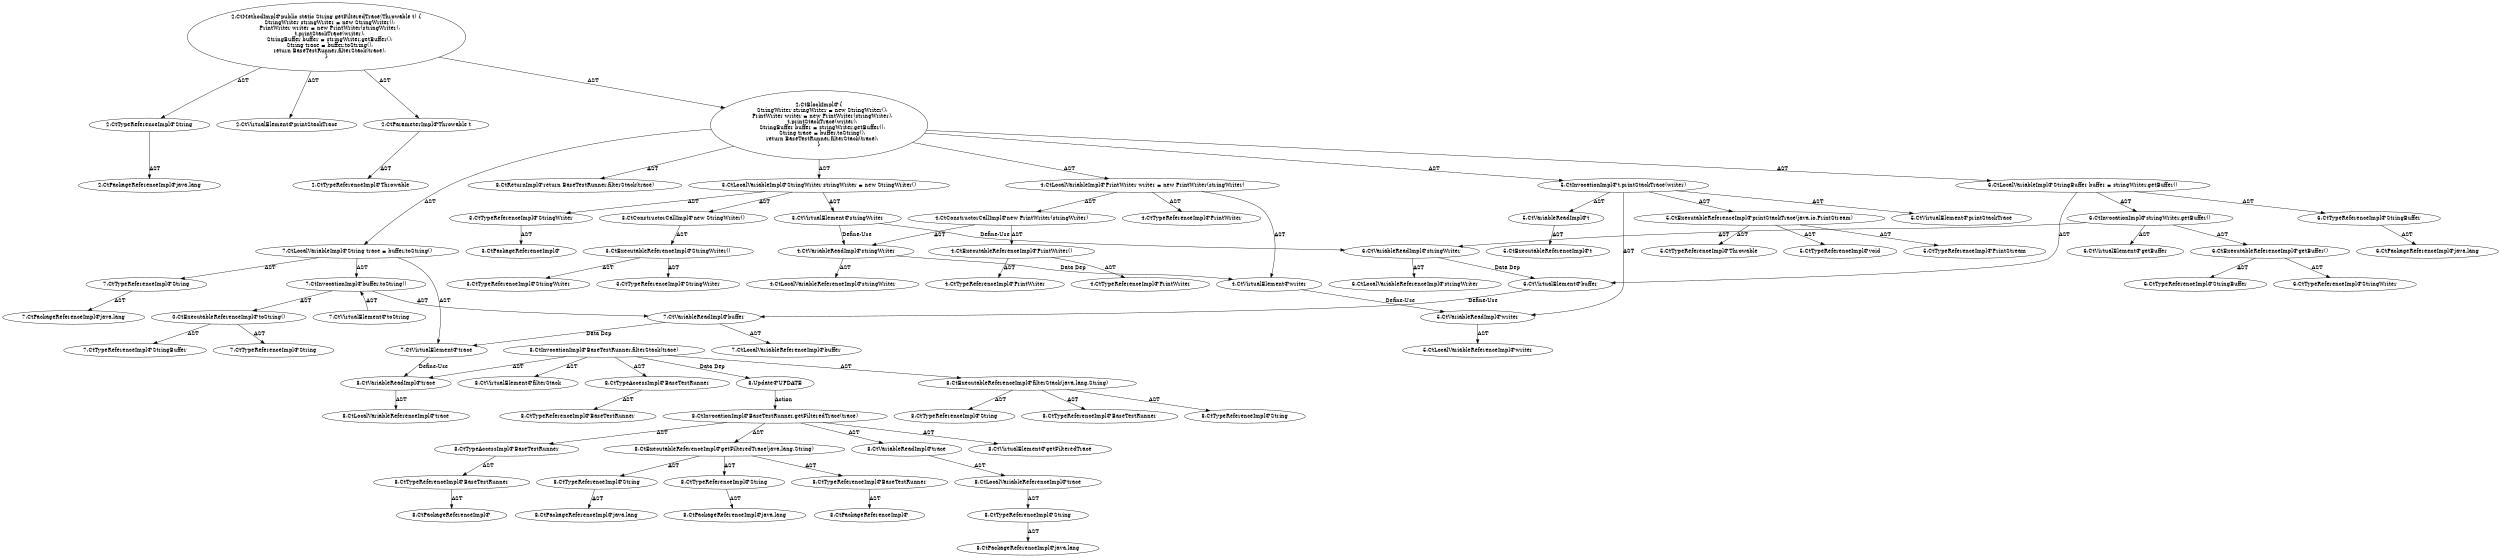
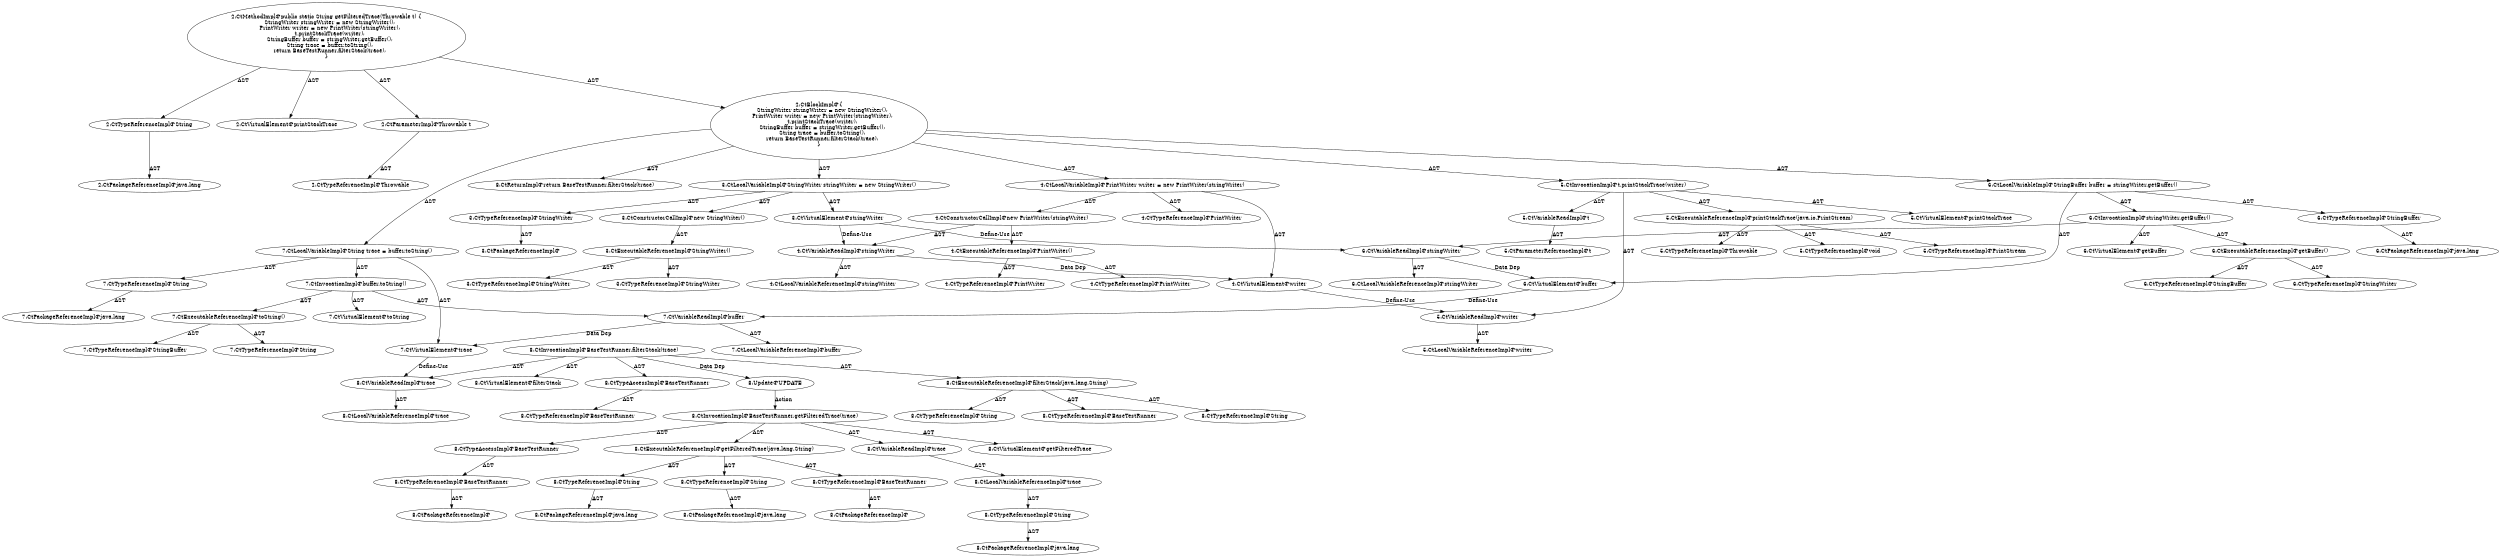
(1548, 251) -> (1548, 251)
(366, 302) -> (352, 300)
(229, 317) -> (229, 317)
